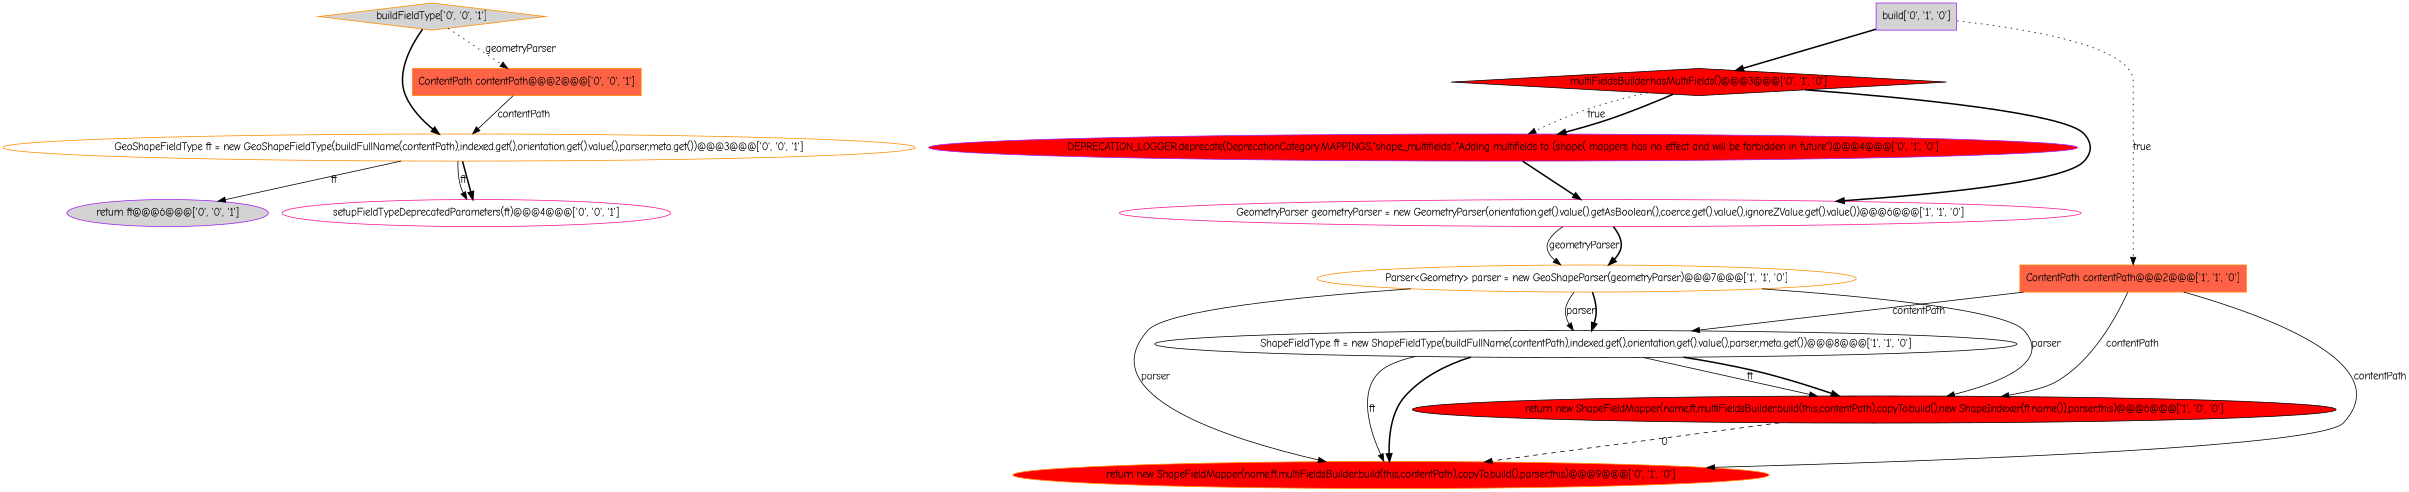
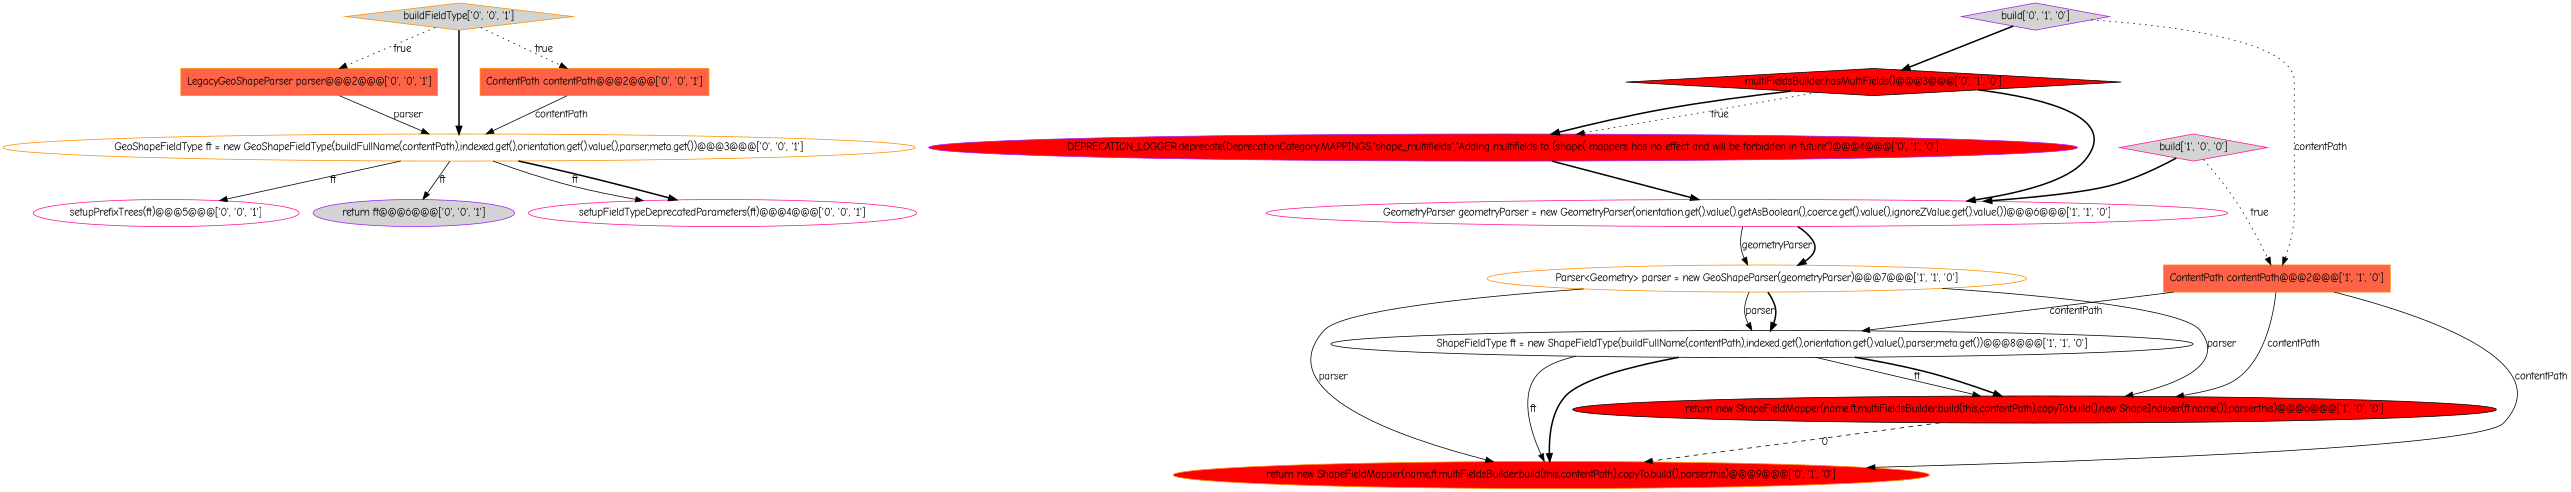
(1916, 17) -> (2035, 17)
(521, 49) -> (544, 49)
none -> (309, 82)
(2142, 148) -> (2321, 148)
none -> (2193, 148)
none -> (166, 213)
